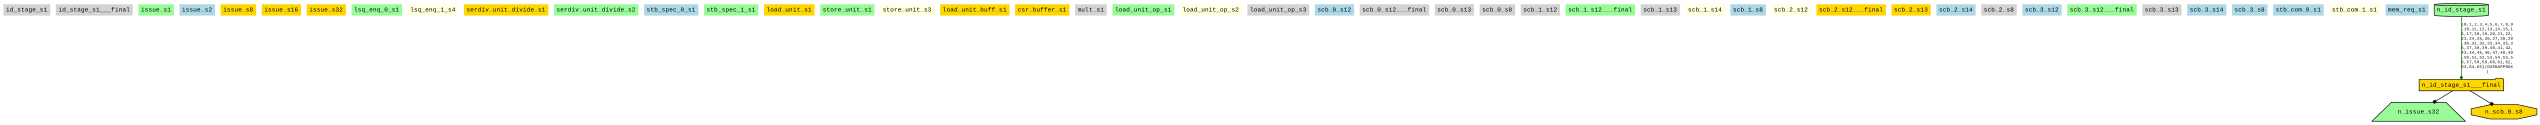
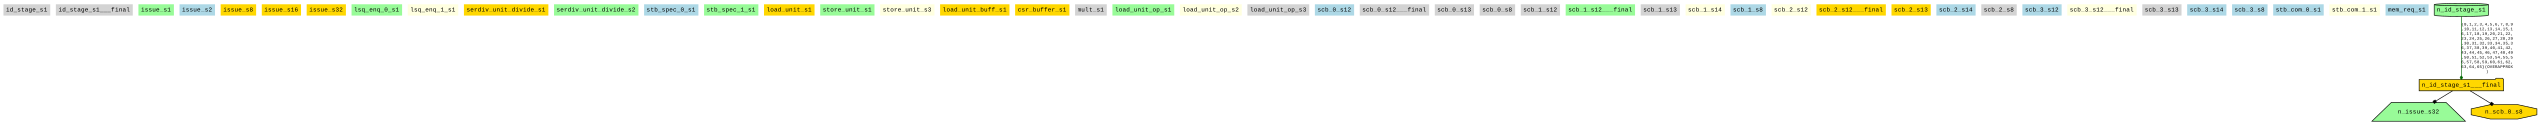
(433, 10) -> (433, 10)
(2102, 10) -> (2102, 10)
